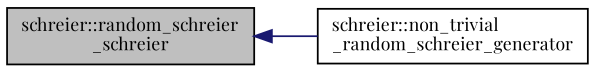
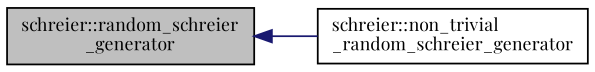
(131, 36) -> (131, 36)
